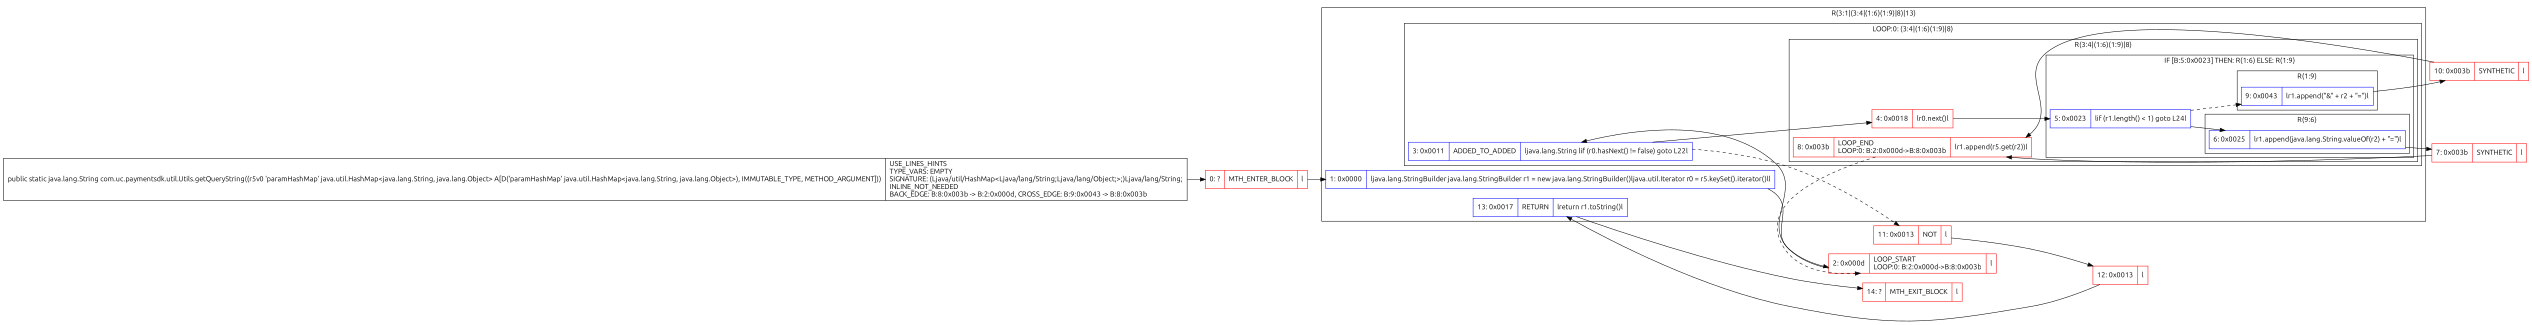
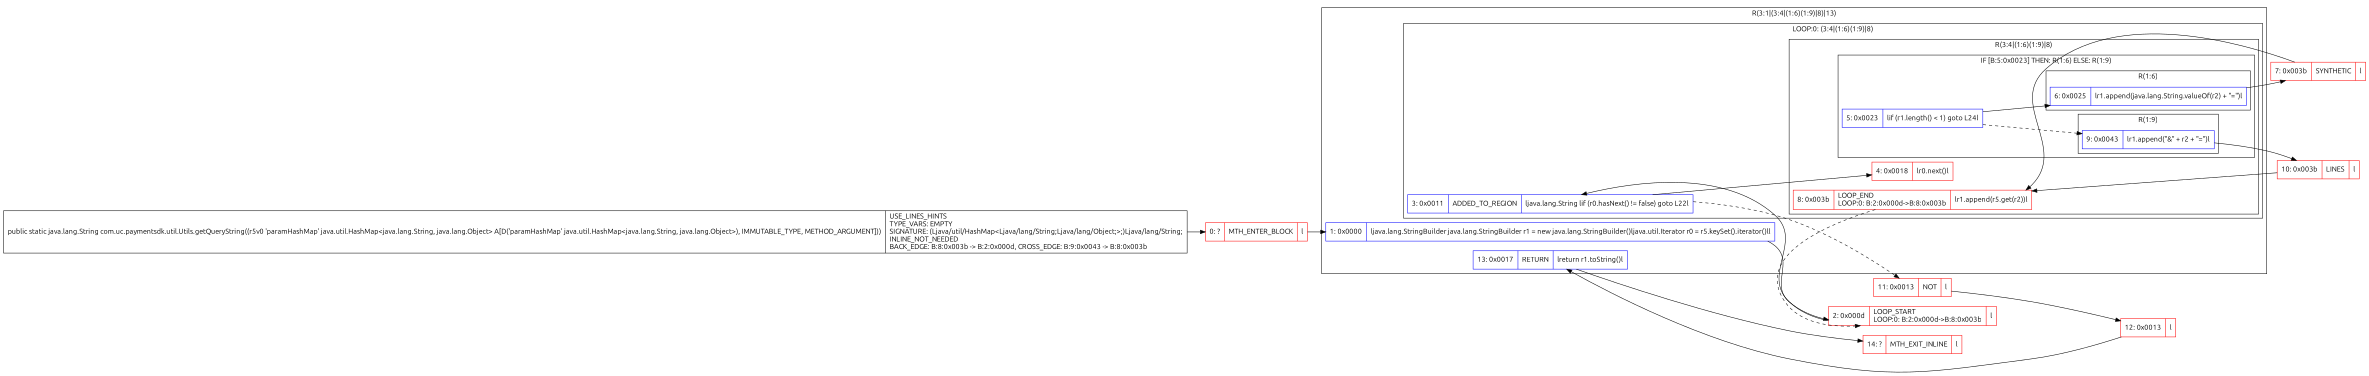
(2497, 71) -> (2336, 169)
(1999, 119) -> none
(2307, 120) -> (2148, 77)
(1485, 151) -> (1485, 204)
(1919, 292) -> (1919, 344)
